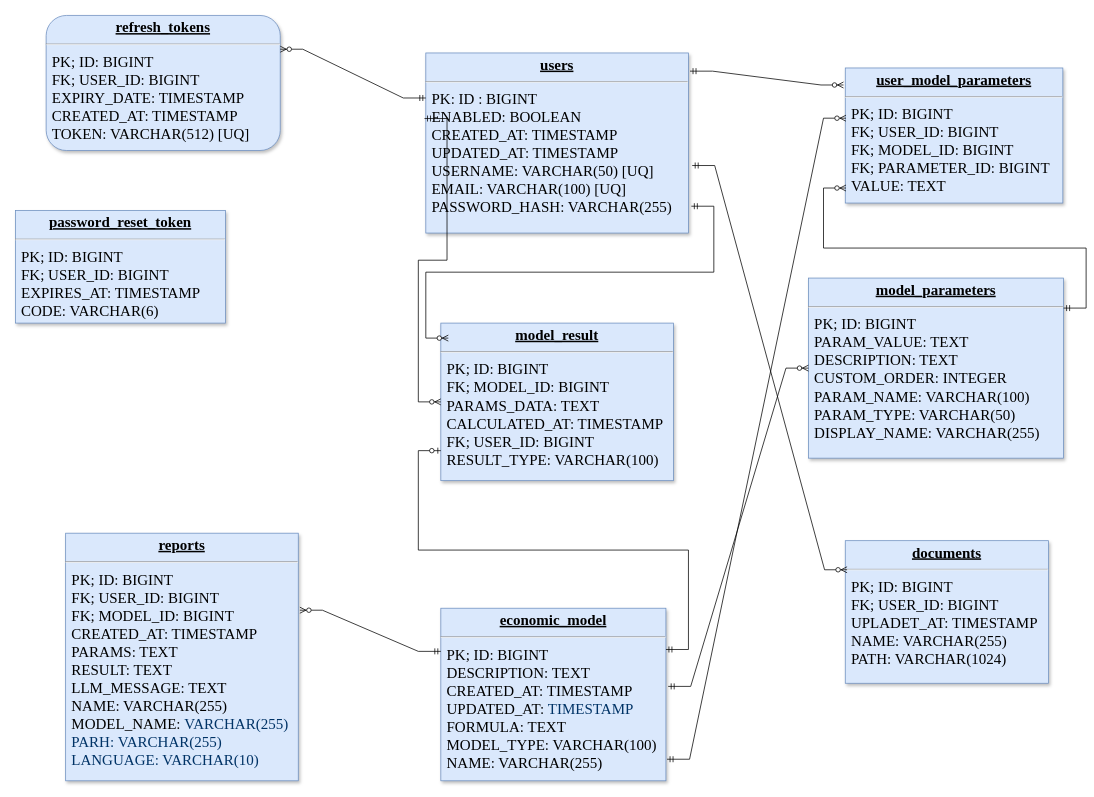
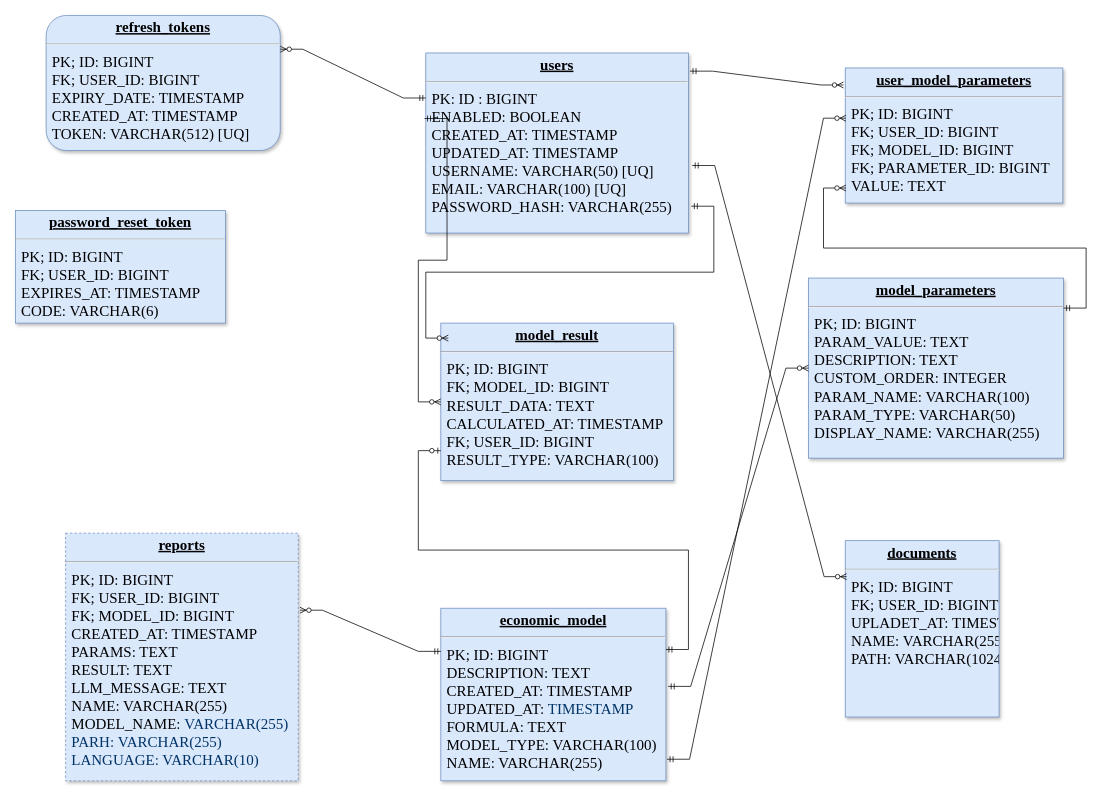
(542, 386) -> (542, 386)
(947, 612) -> (922, 629)
(182, 657) -> (182, 657)
